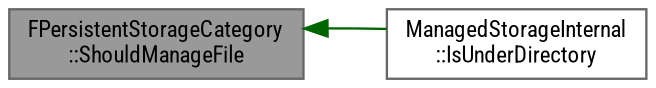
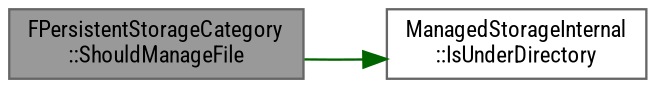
(357, 28) -> (334, 60)
